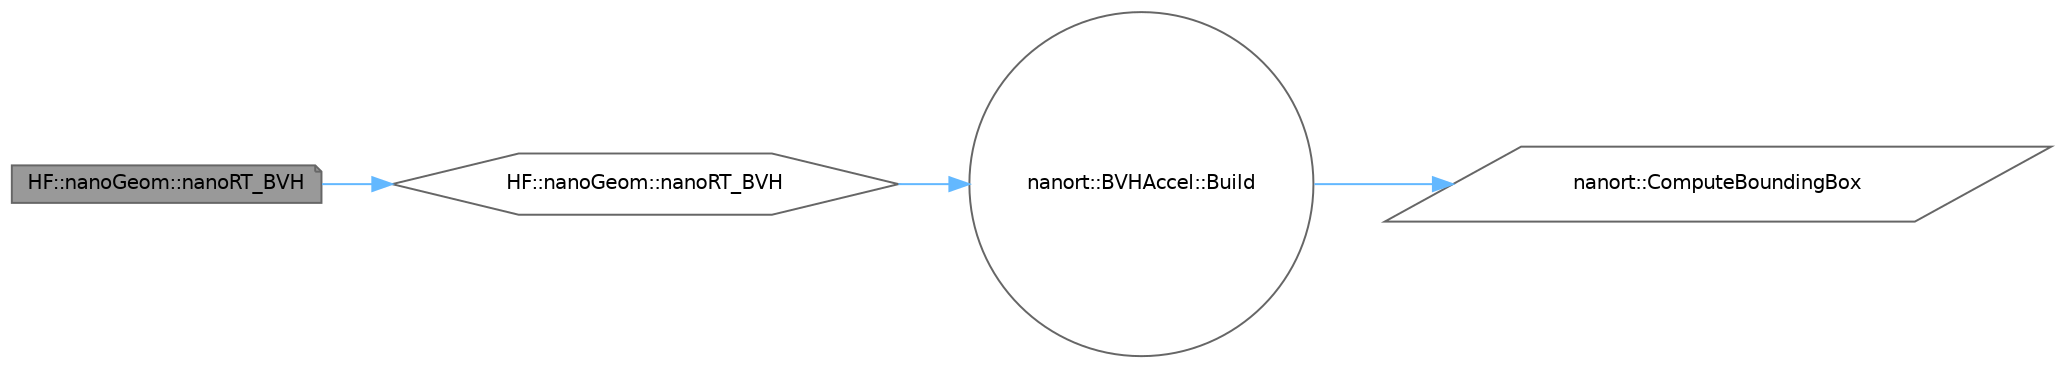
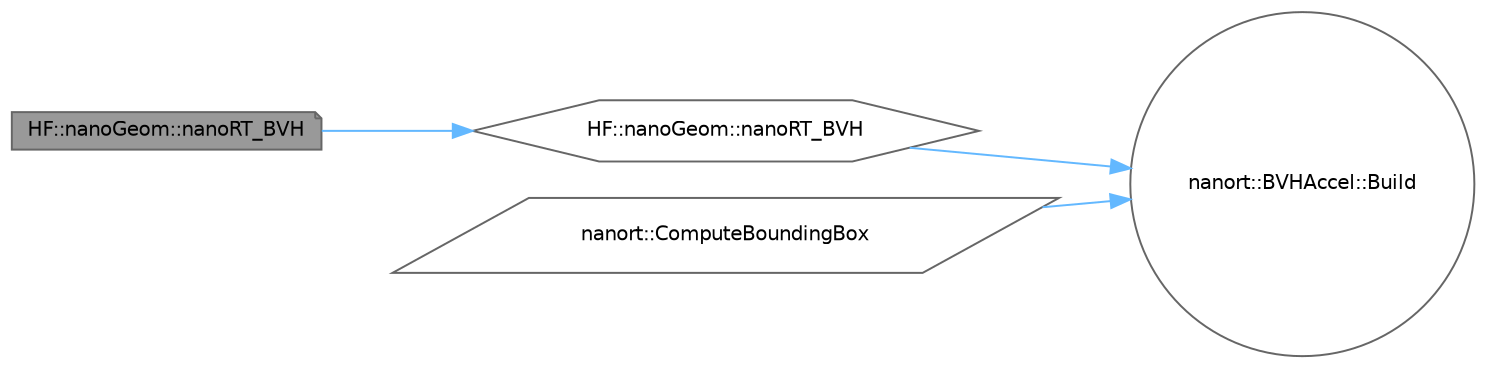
(1374, 184) -> (1076, 204)
